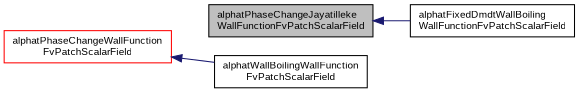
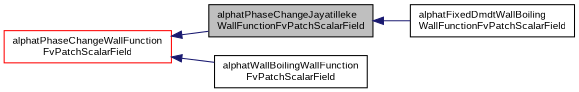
none -> (195, 33)
